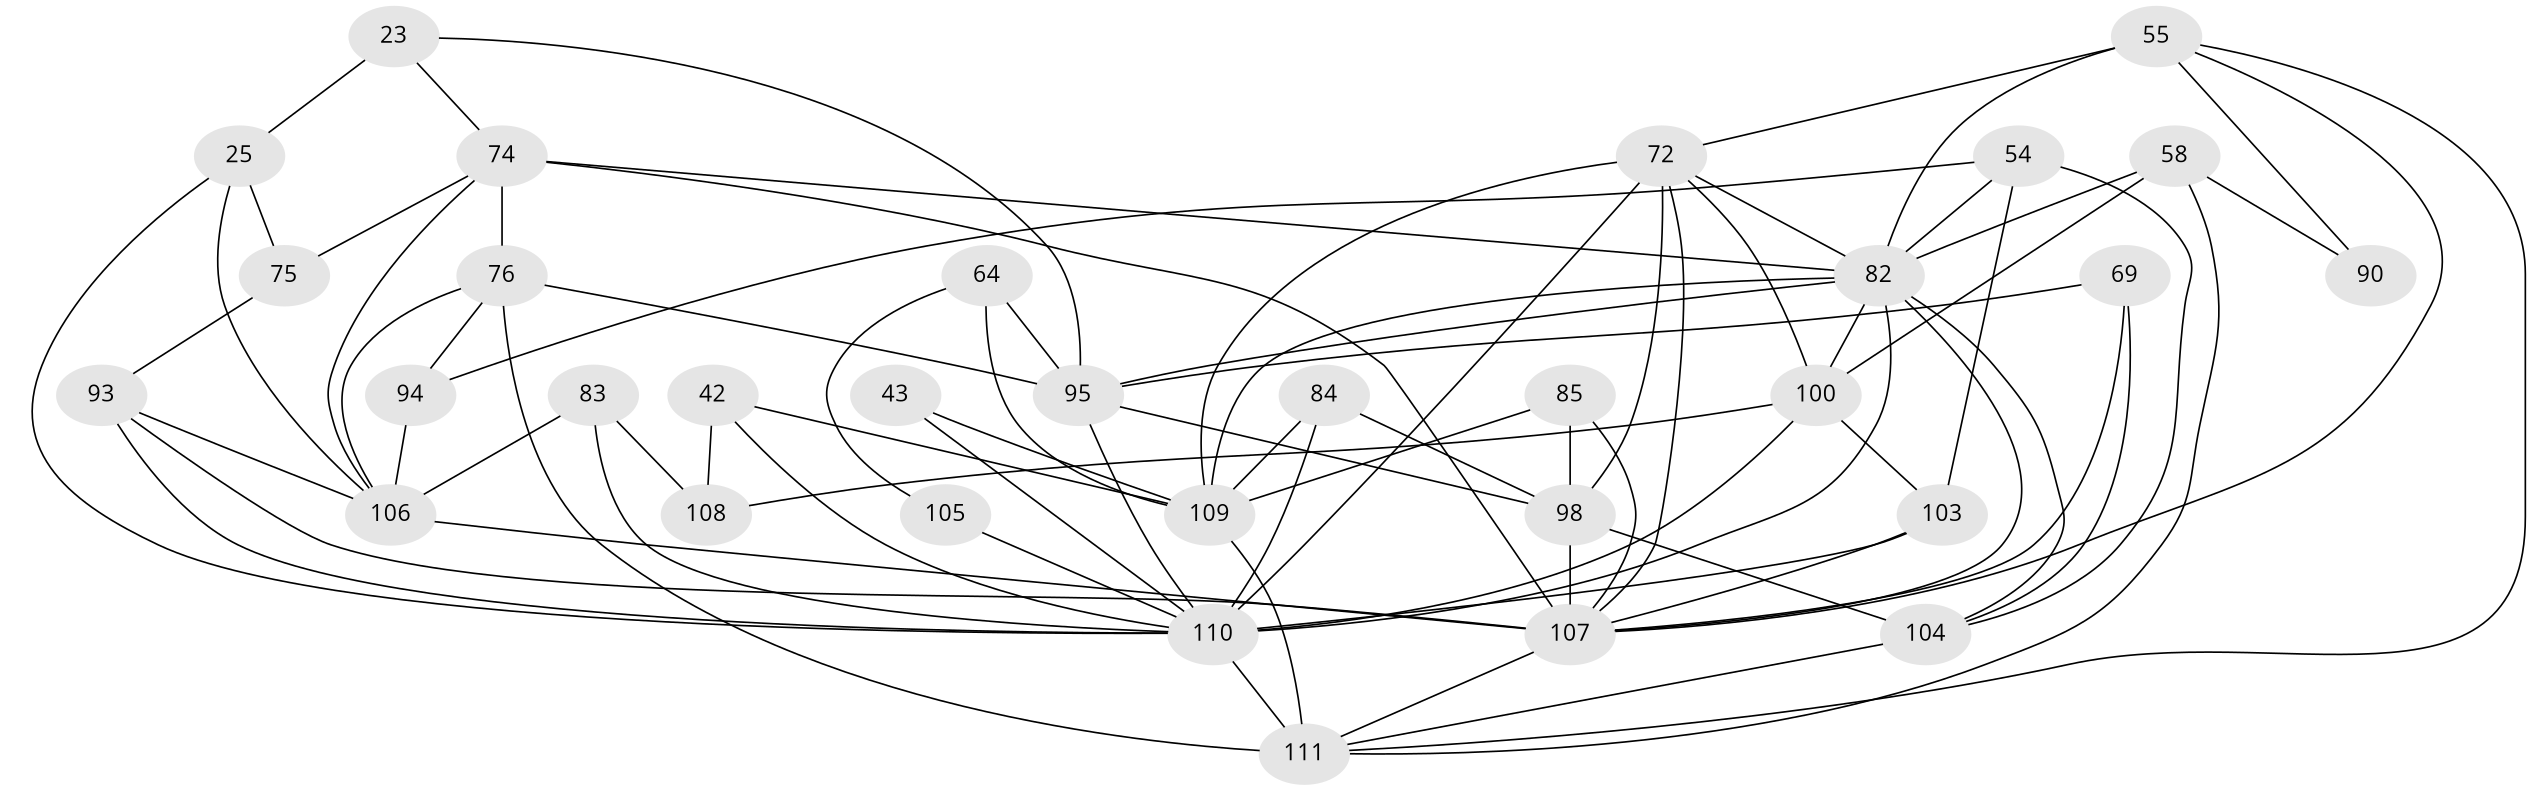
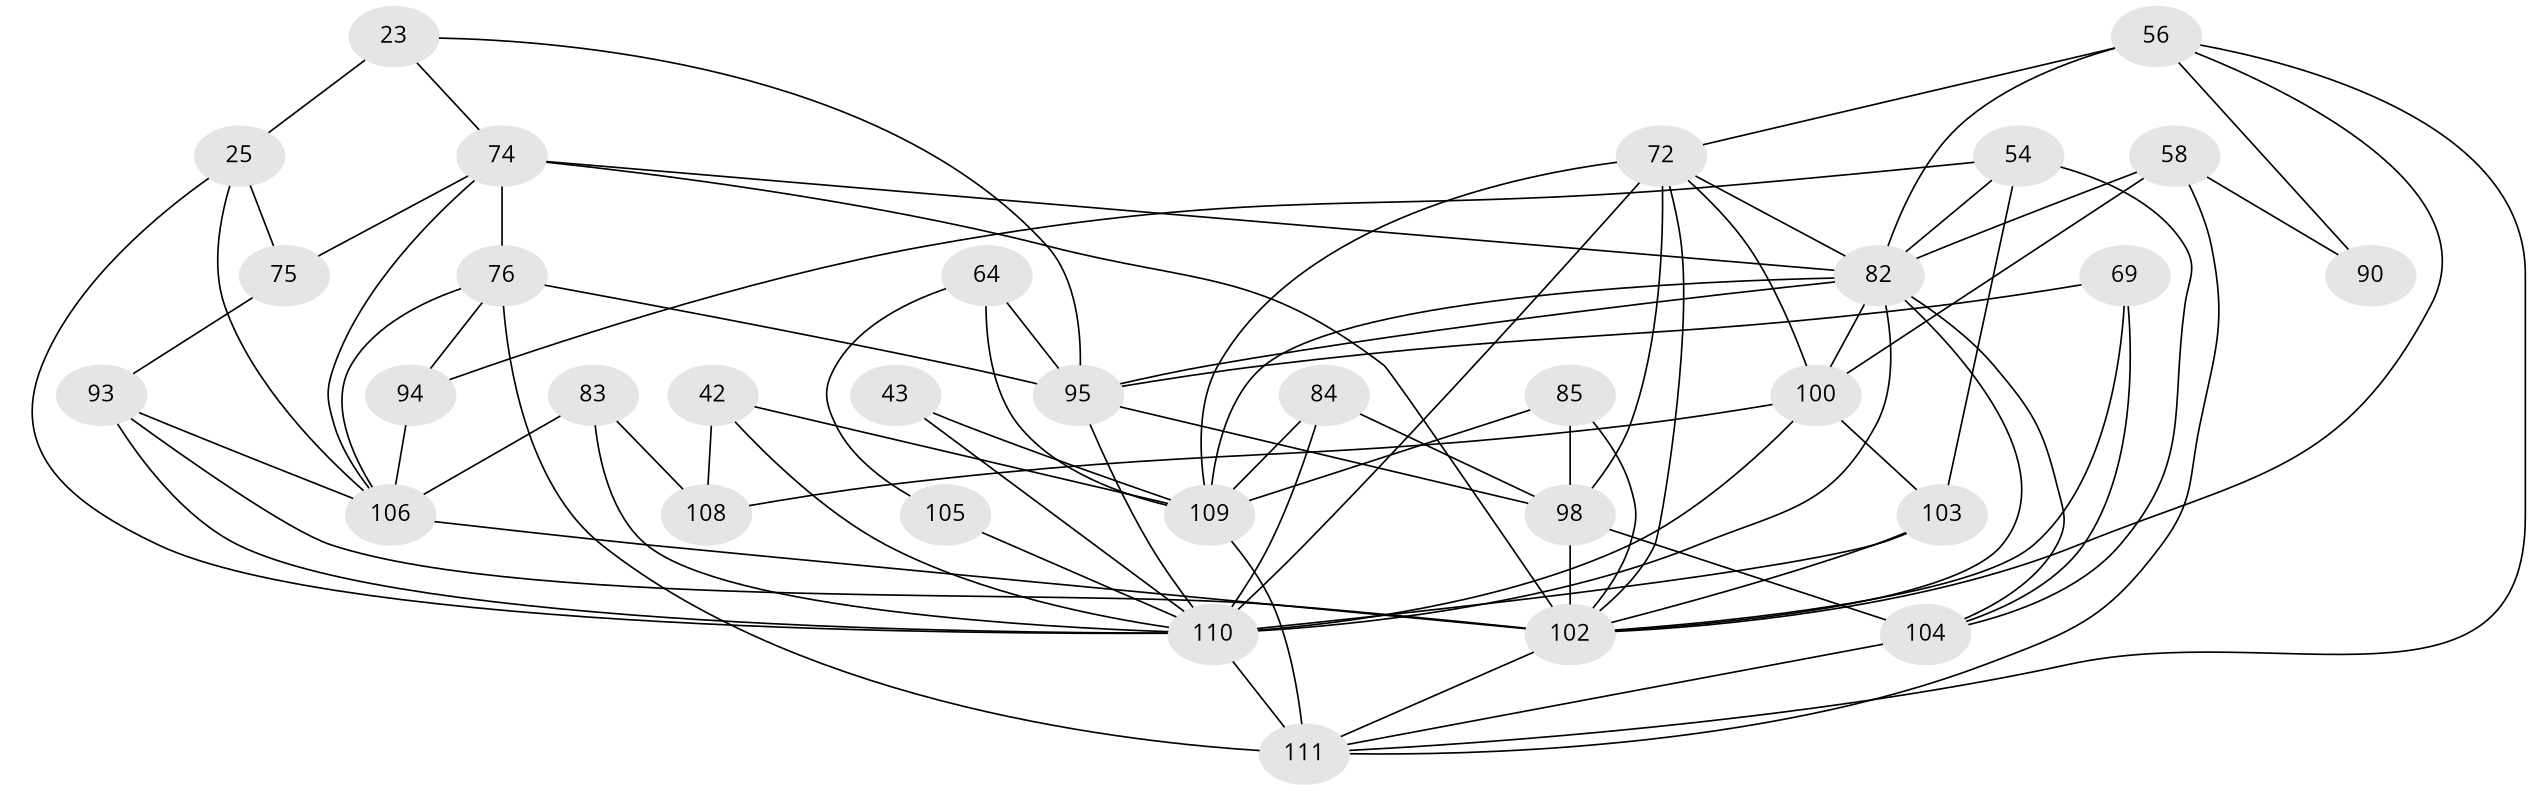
(2157, 37) -> (2157, 37)
(1570, 635) -> (1570, 635)
